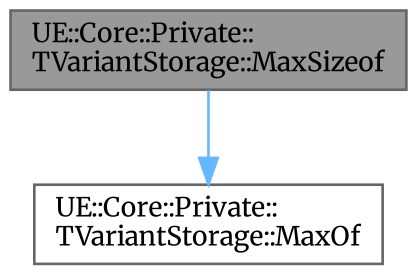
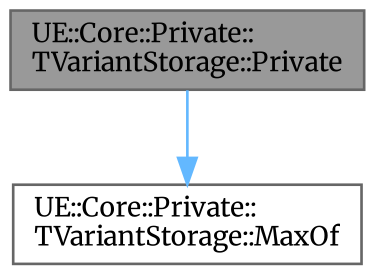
(208, 50) -> (187, 50)
